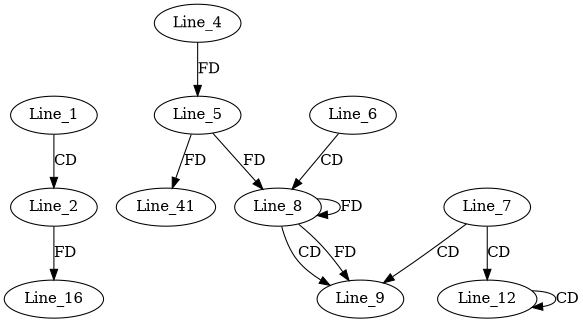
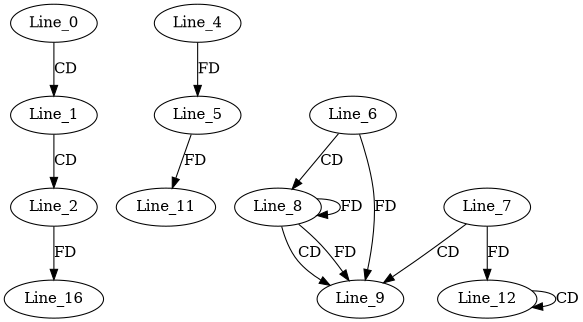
none -> (54, 23)
(234, 157) -> none
none -> (374, 201)
(166, 207) -> (166, 207)
(499, 253) -> (499, 253)
